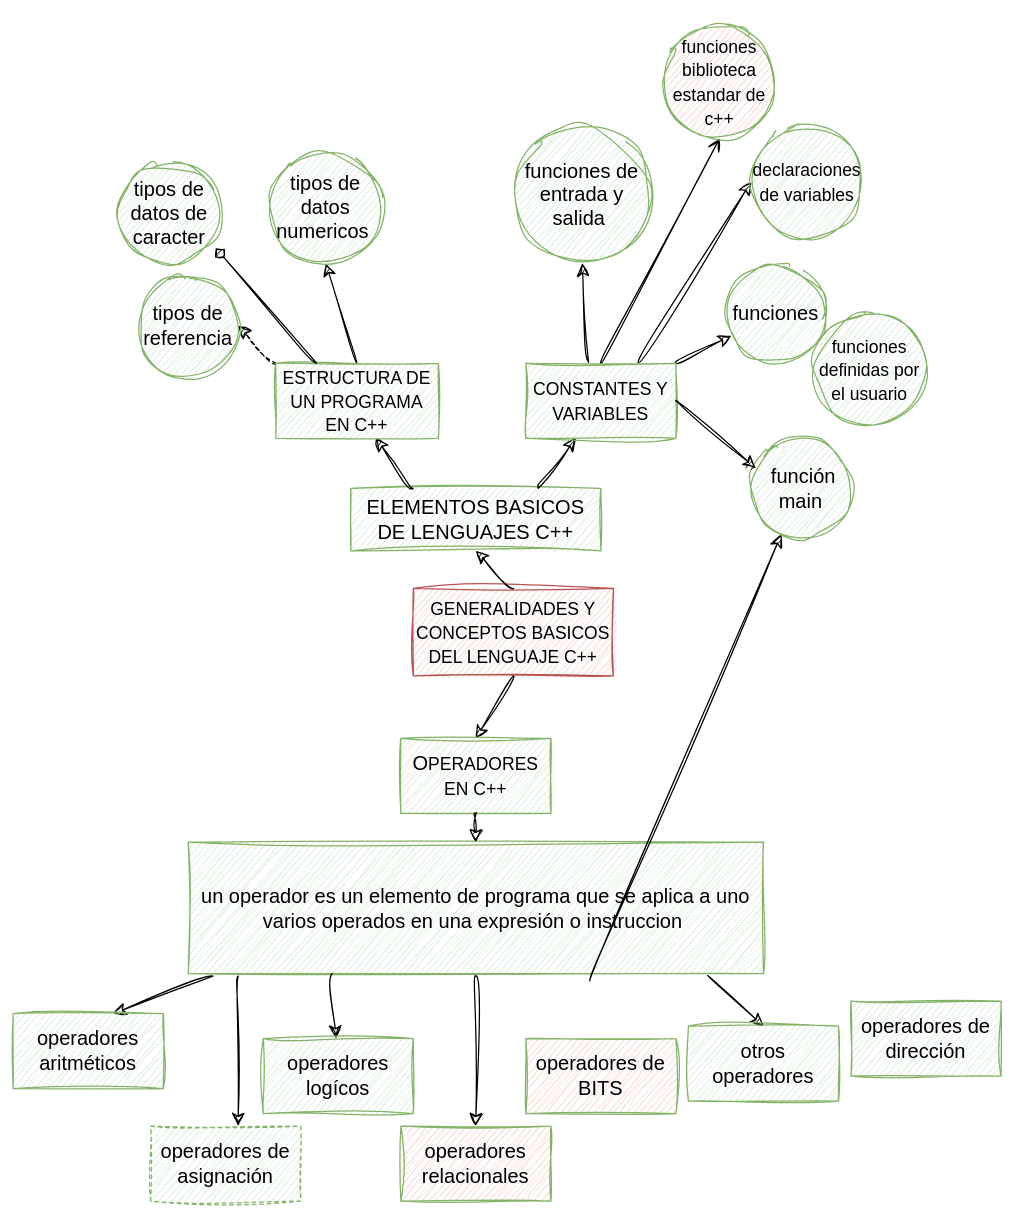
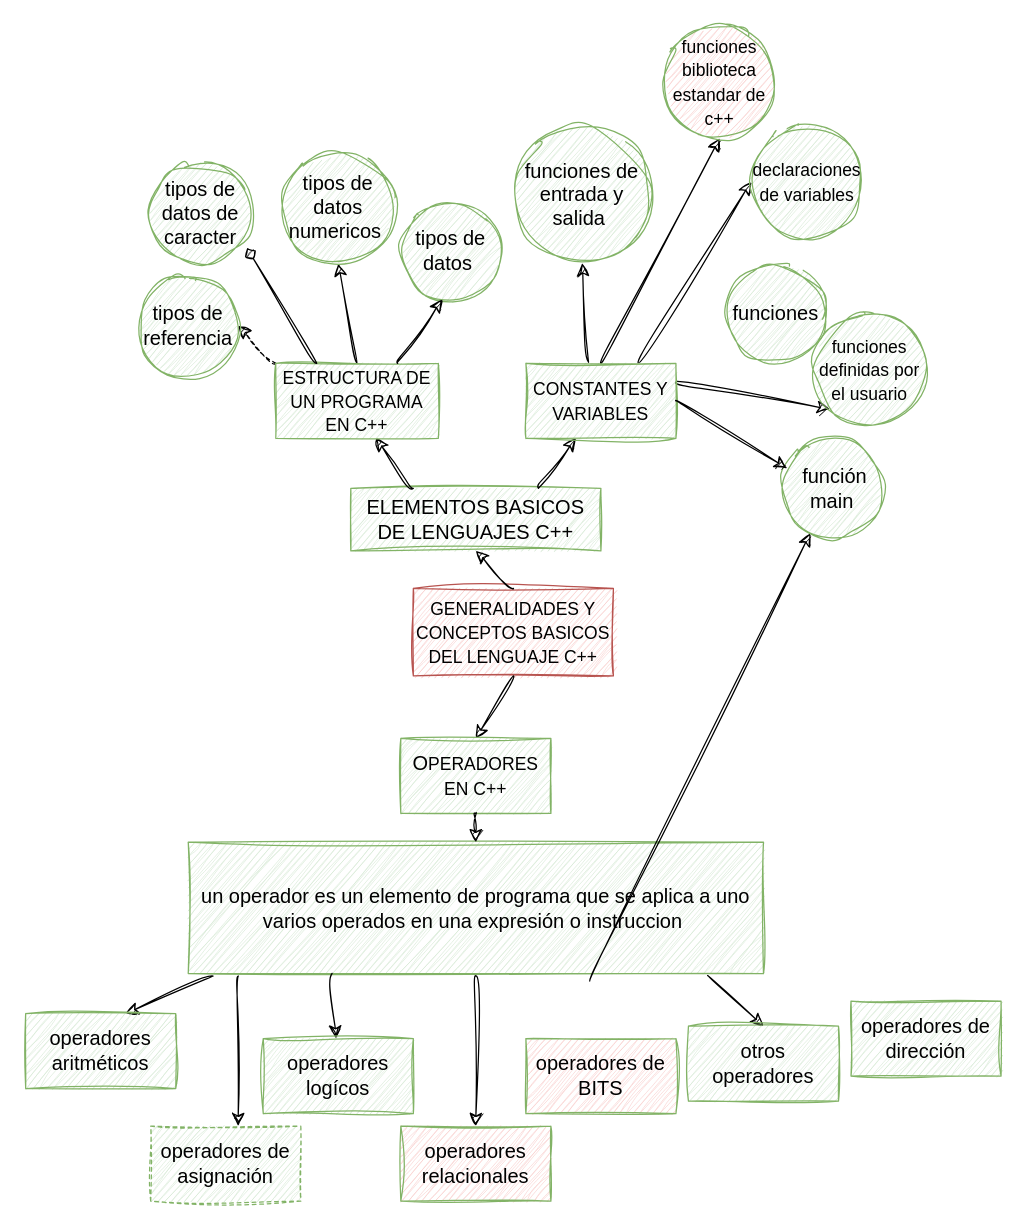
(715, 146) -> (714, 149)
(326, 207) -> (338, 207)
(169, 213) -> (201, 213)
none -> (451, 251)
none -> (417, 335)
(699, 351) -> none
none -> (748, 395)
(801, 488) -> (832, 488)
(88, 1051) -> (101, 1051)
